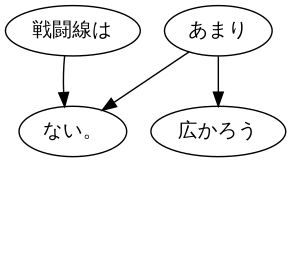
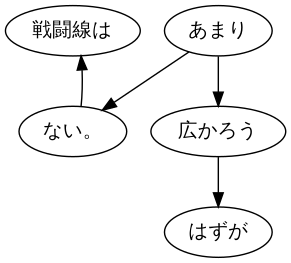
(64, 74) -> (82, 88)
none -> (218, 232)
